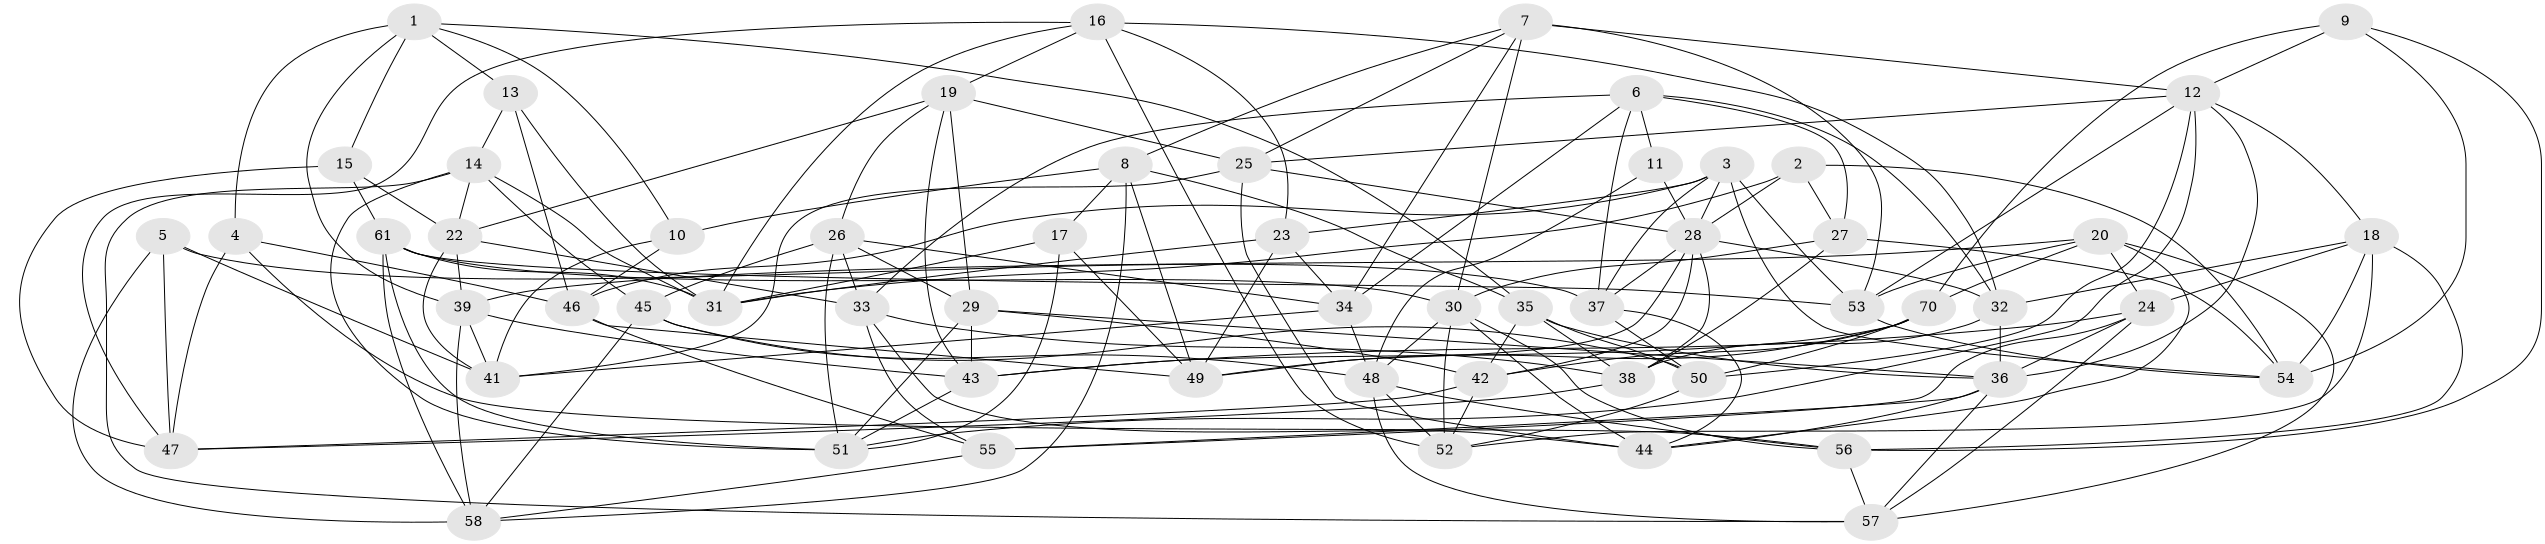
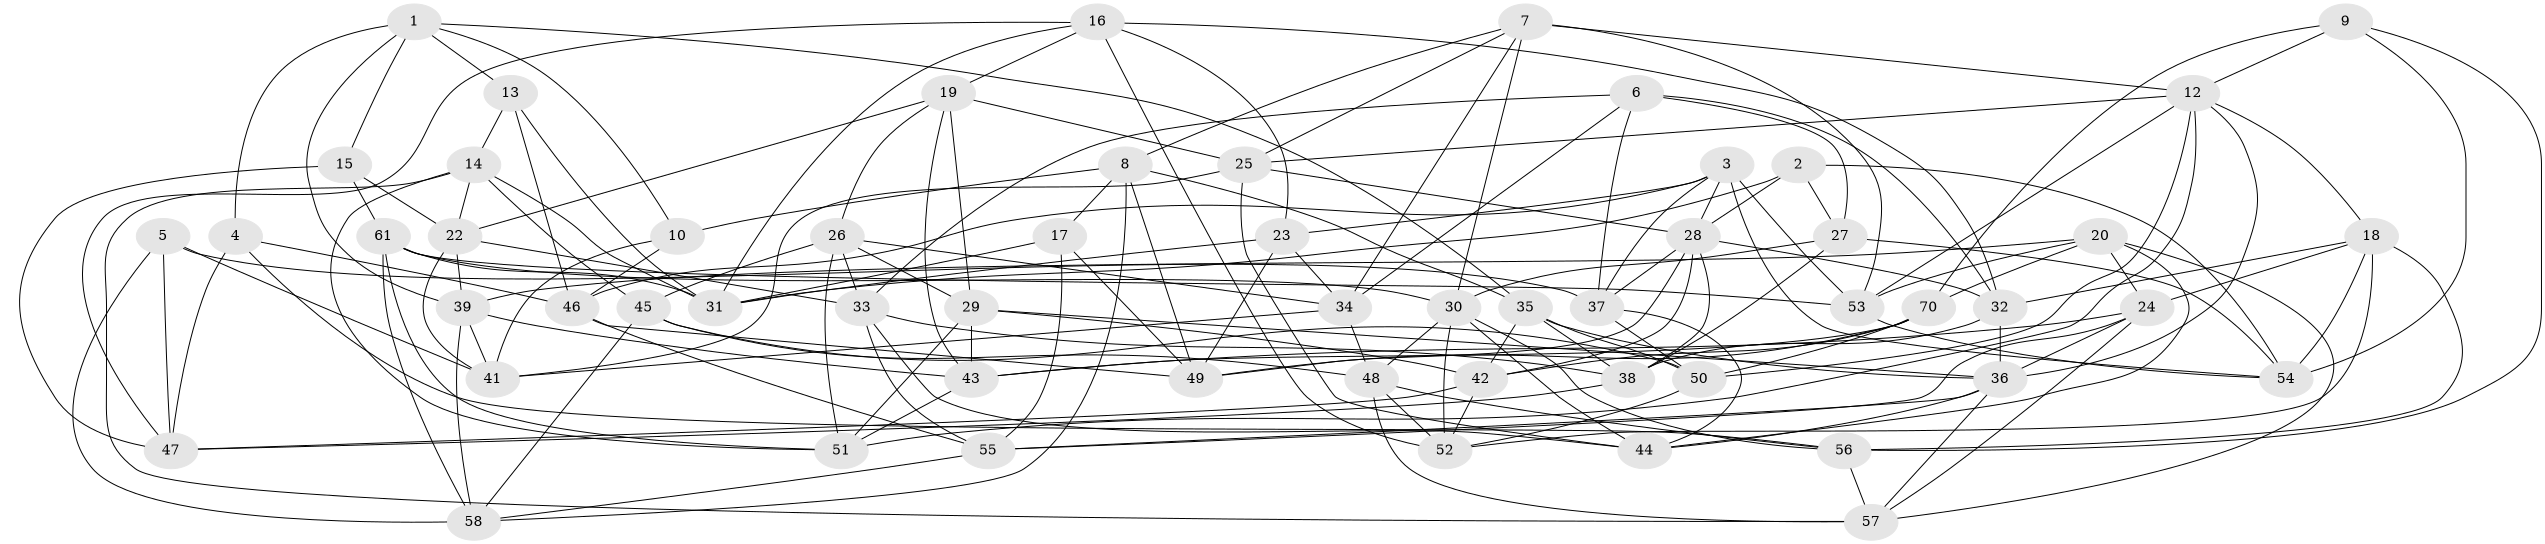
(1656, 165) -> none
(1008, 396) -> (1055, 349)
